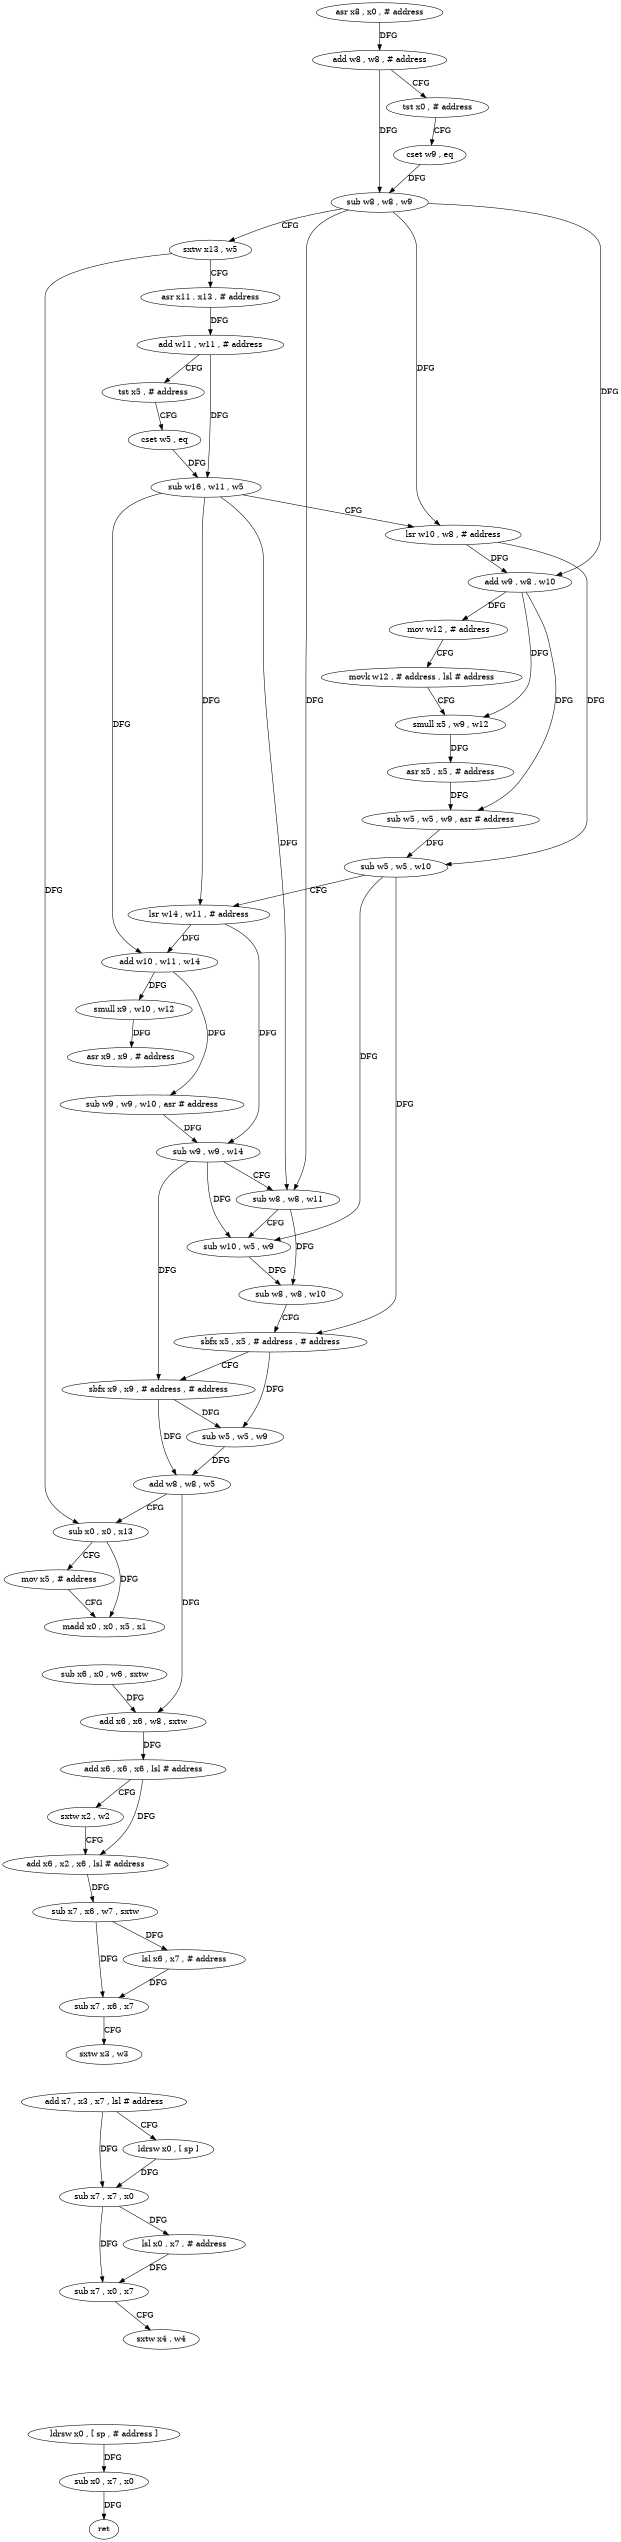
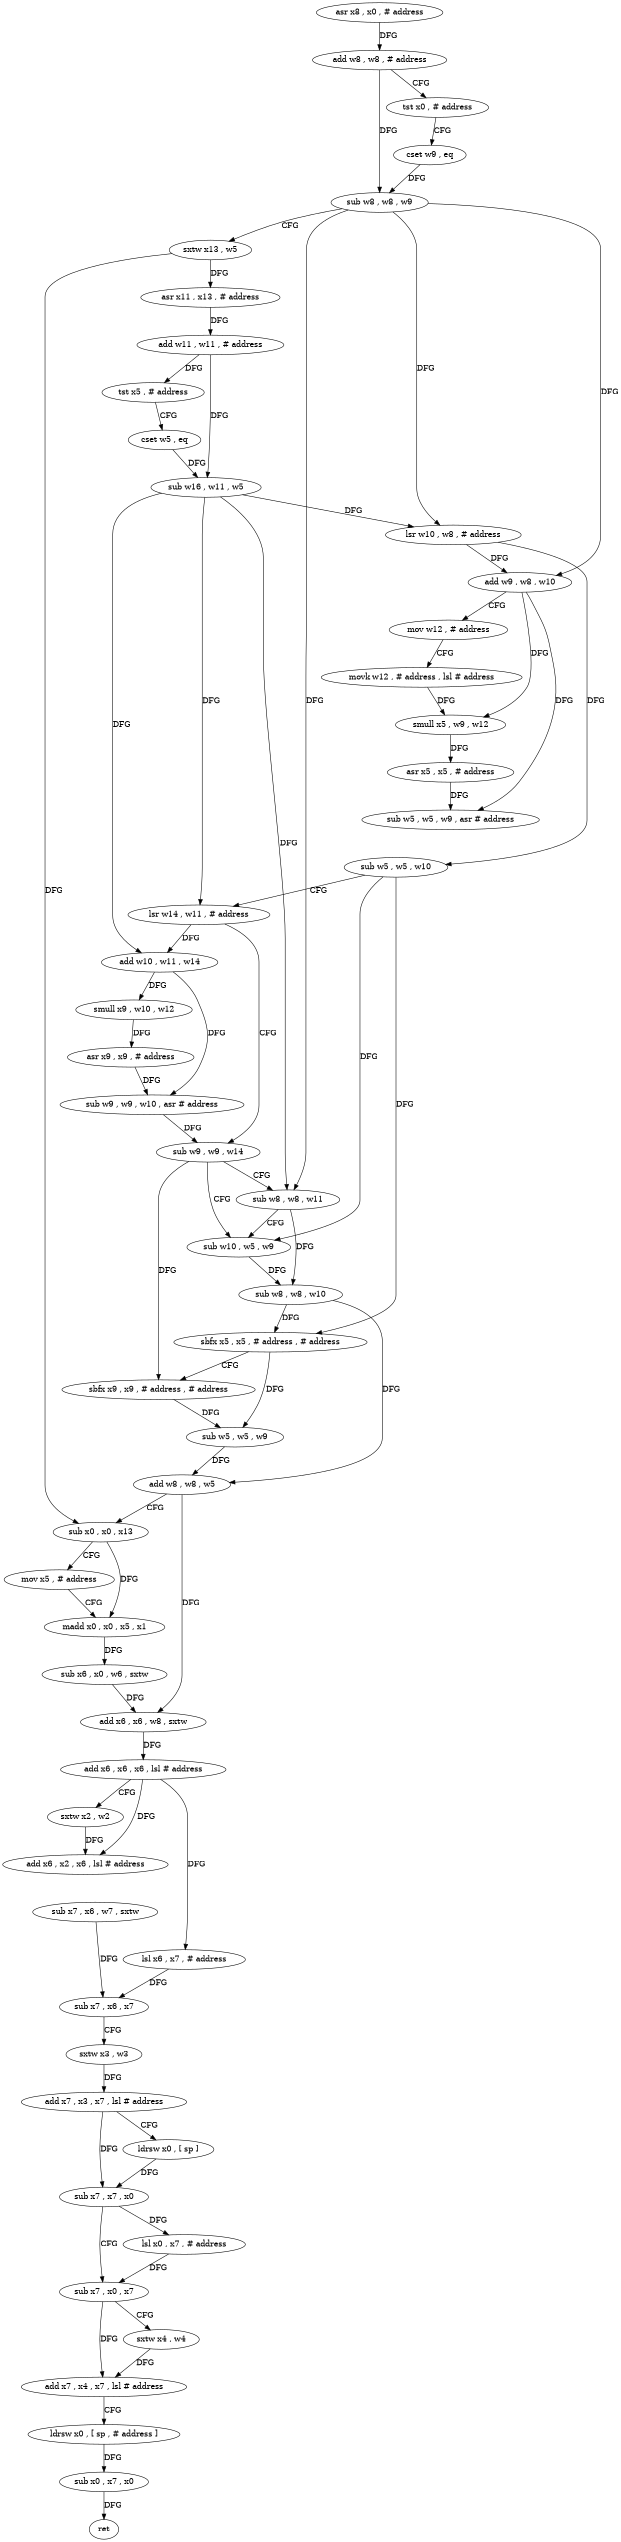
(219, 274) -> (219, 274)
(194, 369) -> (194, 369)
(353, 511) -> (353, 511)
(497, 606) -> (497, 606)
(446, 701) -> (446, 701)
(425, 842) -> none
(268, 1034) -> (268, 1034)
none -> (140, 1079)
(222, 1200) -> (222, 1200)
(291, 1318) -> (291, 1318)
(161, 1436) -> (382, 1435)
none -> (105, 1648)
(94, 1841) -> (94, 1841)
(90, 1886) -> none
(137, 1935) -> (187, 1856)
none -> (104, 2076)
(109, 2244) -> (109, 2244)
none -> (104, 2387)
